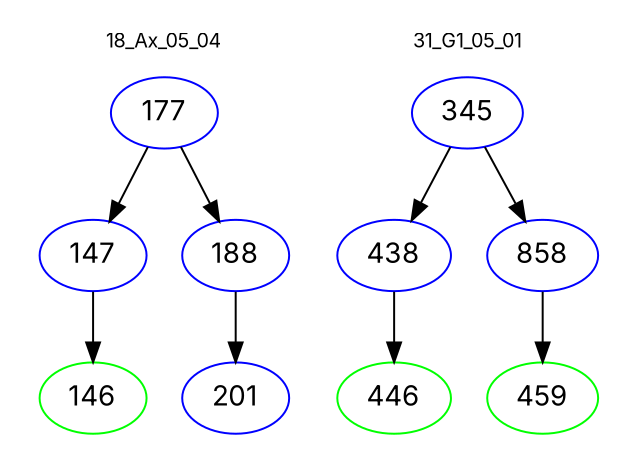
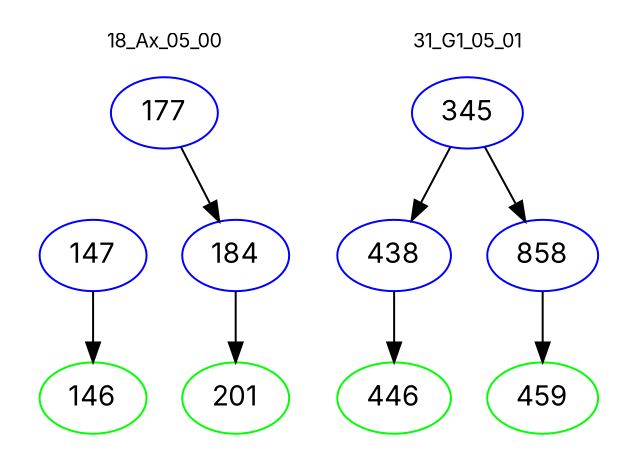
(164, 43) -> (164, 43)
(133, 175) -> none
(236, 255) -> (236, 255)
(236, 398) -> (236, 398)
